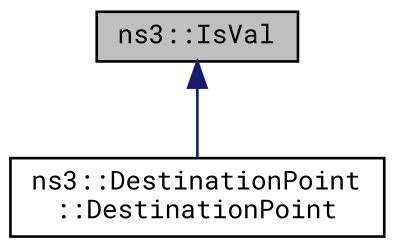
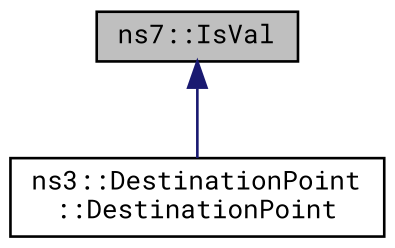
(197, 37) -> (197, 37)
